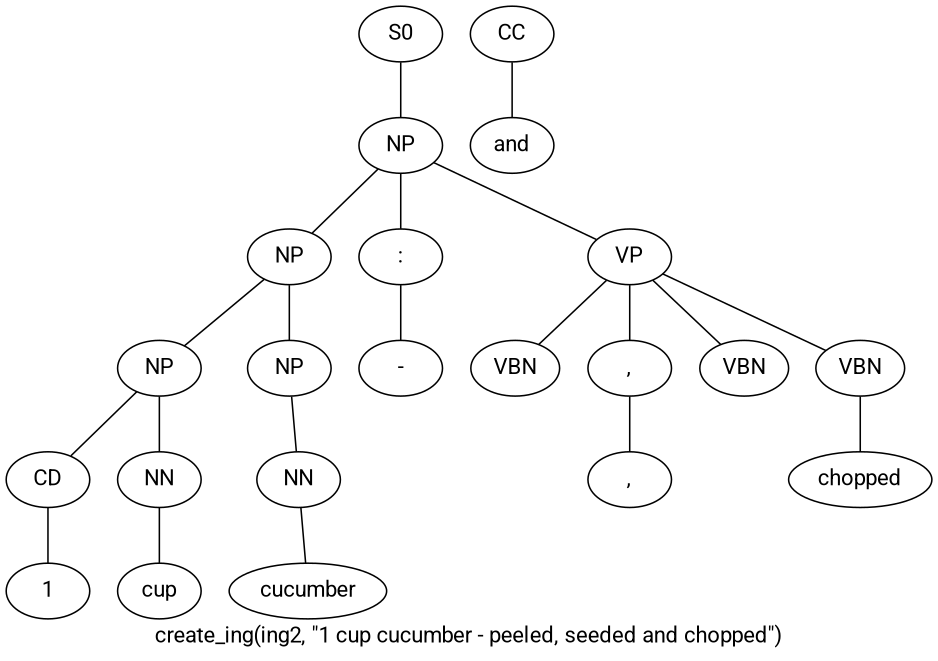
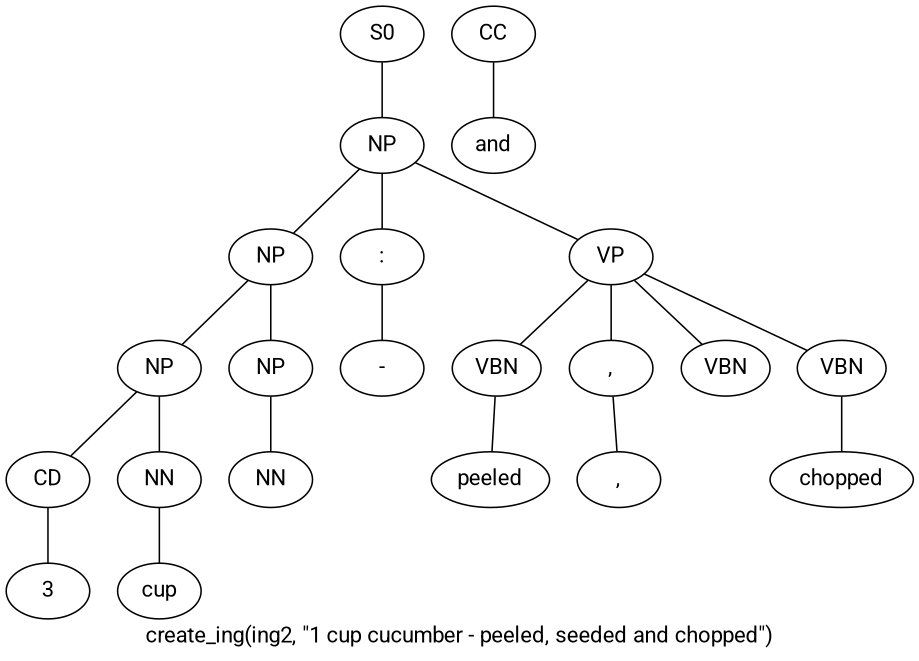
none -> (490, 480)
(48, 591) -> (48, 591)
(308, 591) -> none
